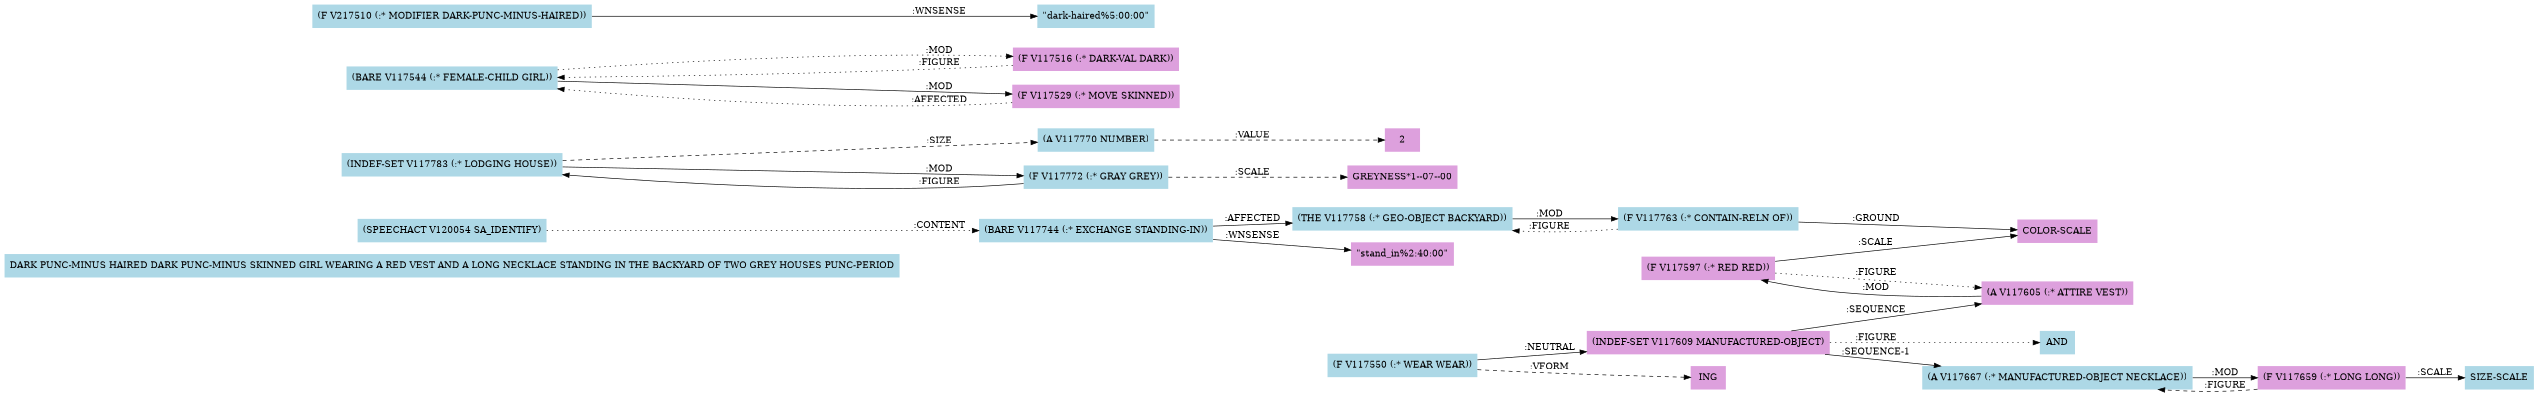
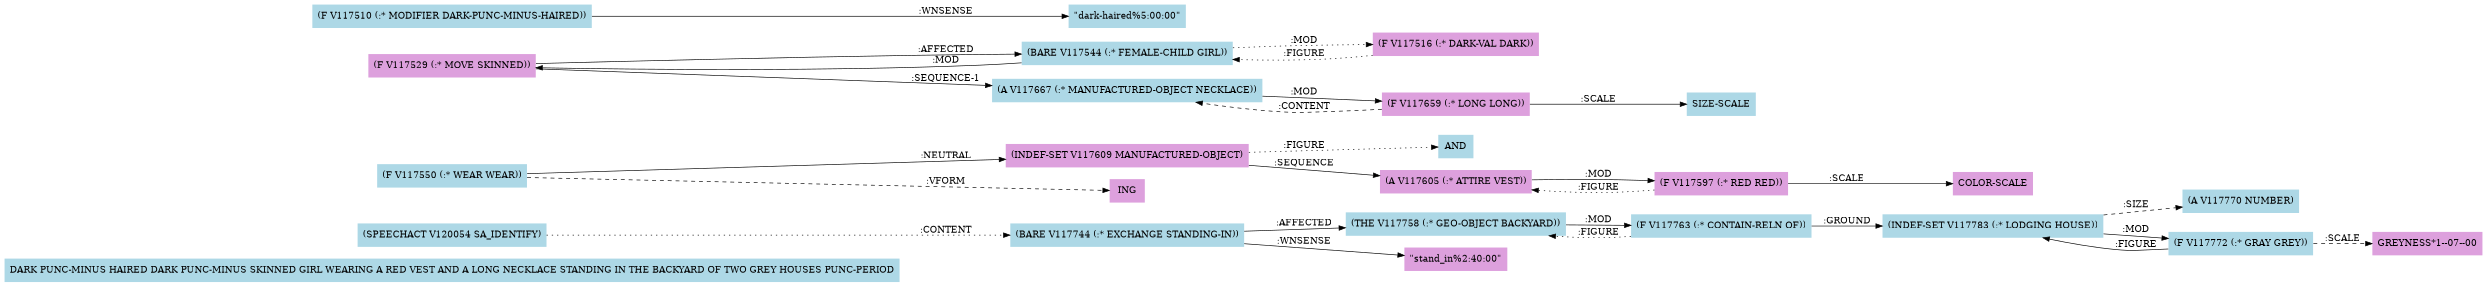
(452, 16) -> (452, 16)
(788, 104) -> (775, 58)
(1402, 140) -> none
(1905, 226) -> (1844, 226)
(1880, 360) -> (761, 77)
(2225, 385) -> (1304, 107)
